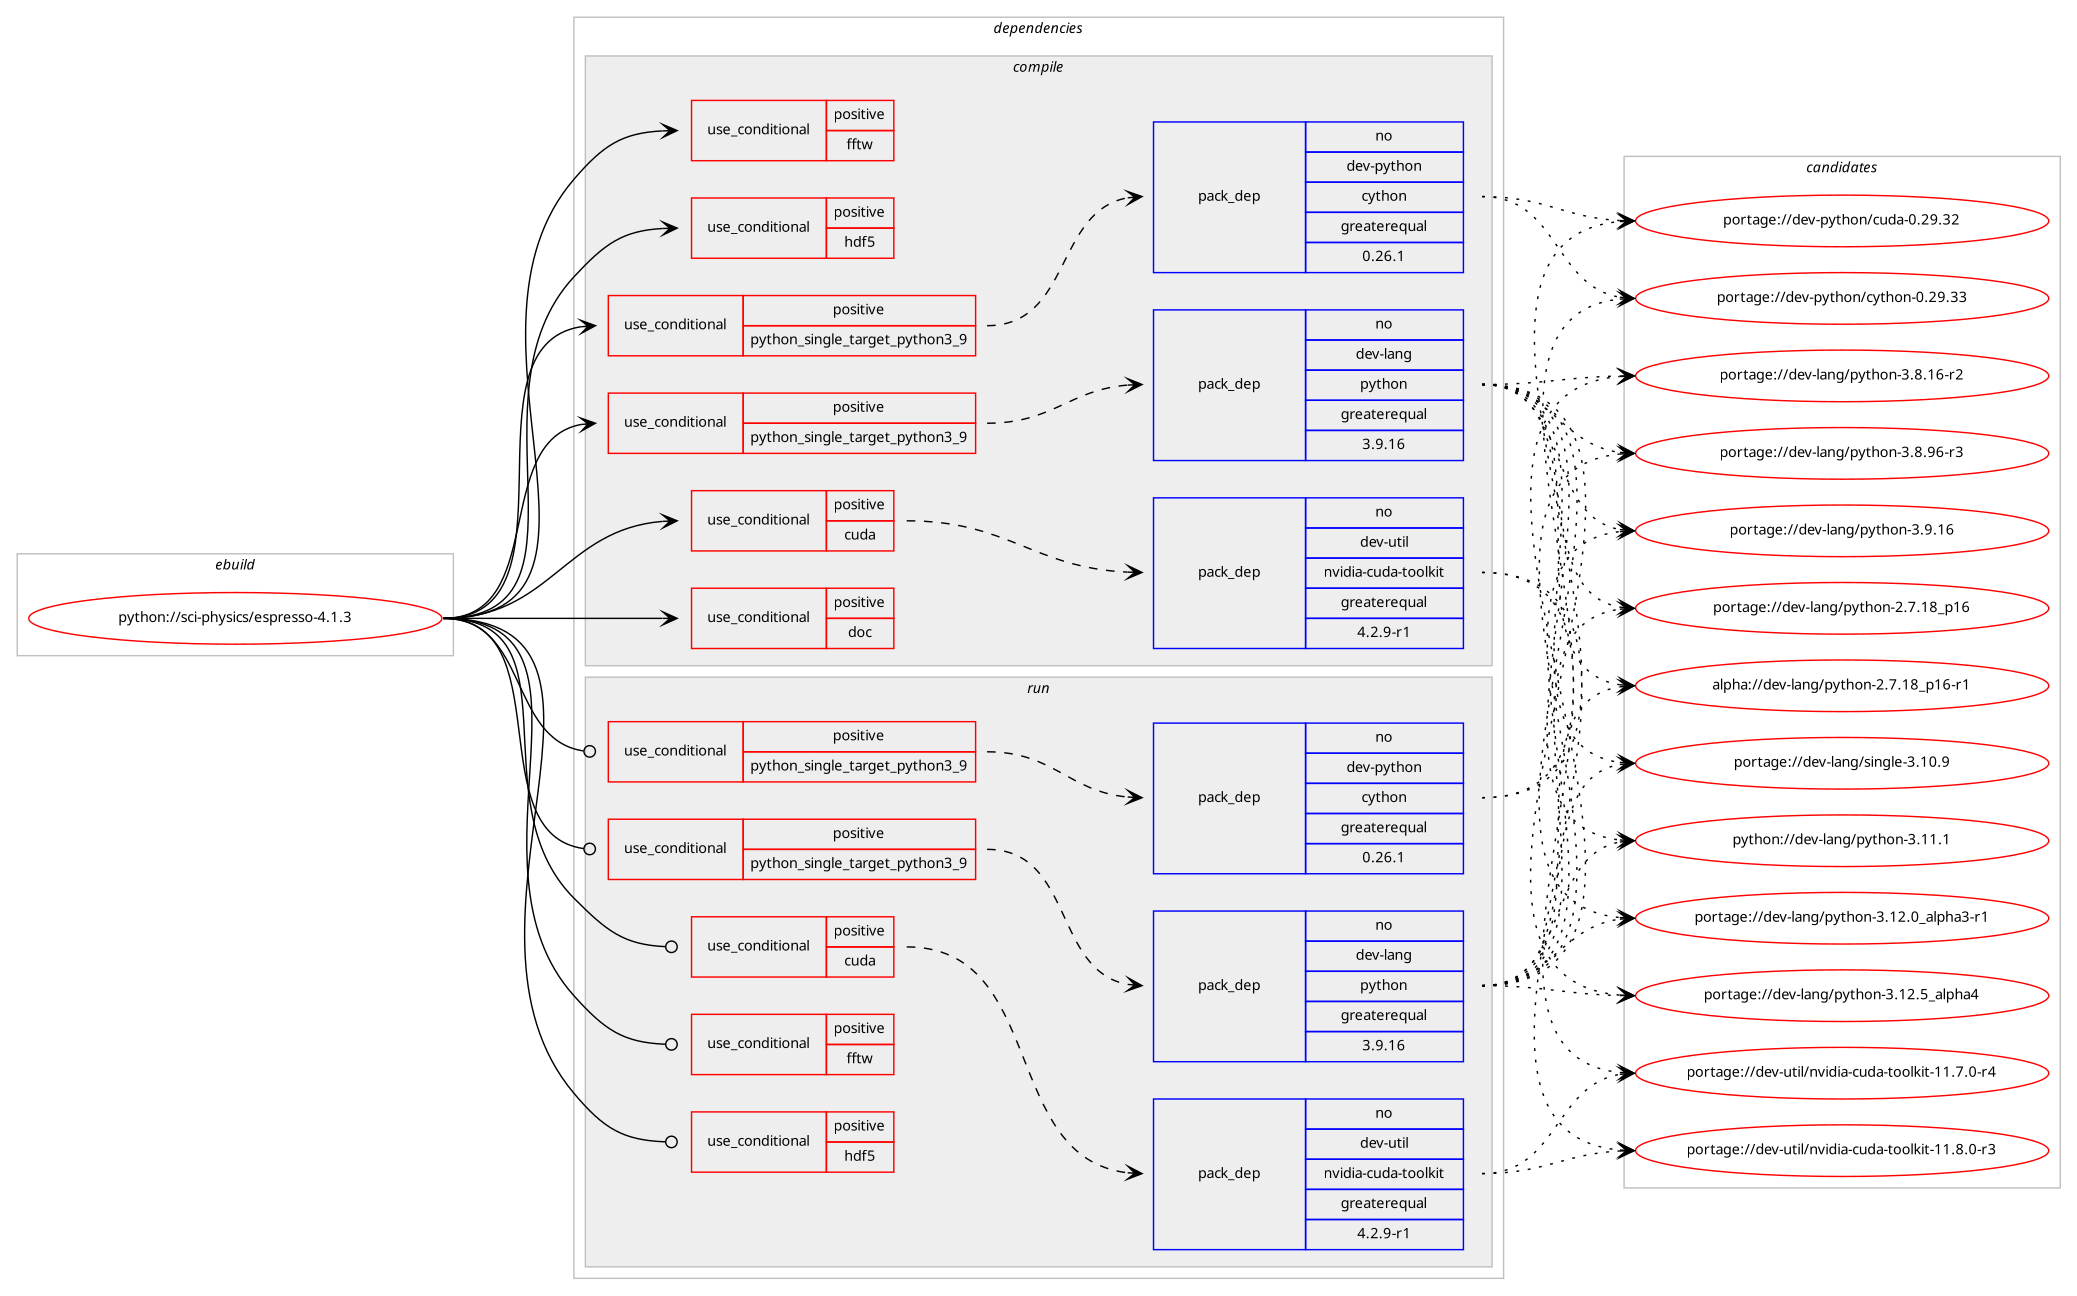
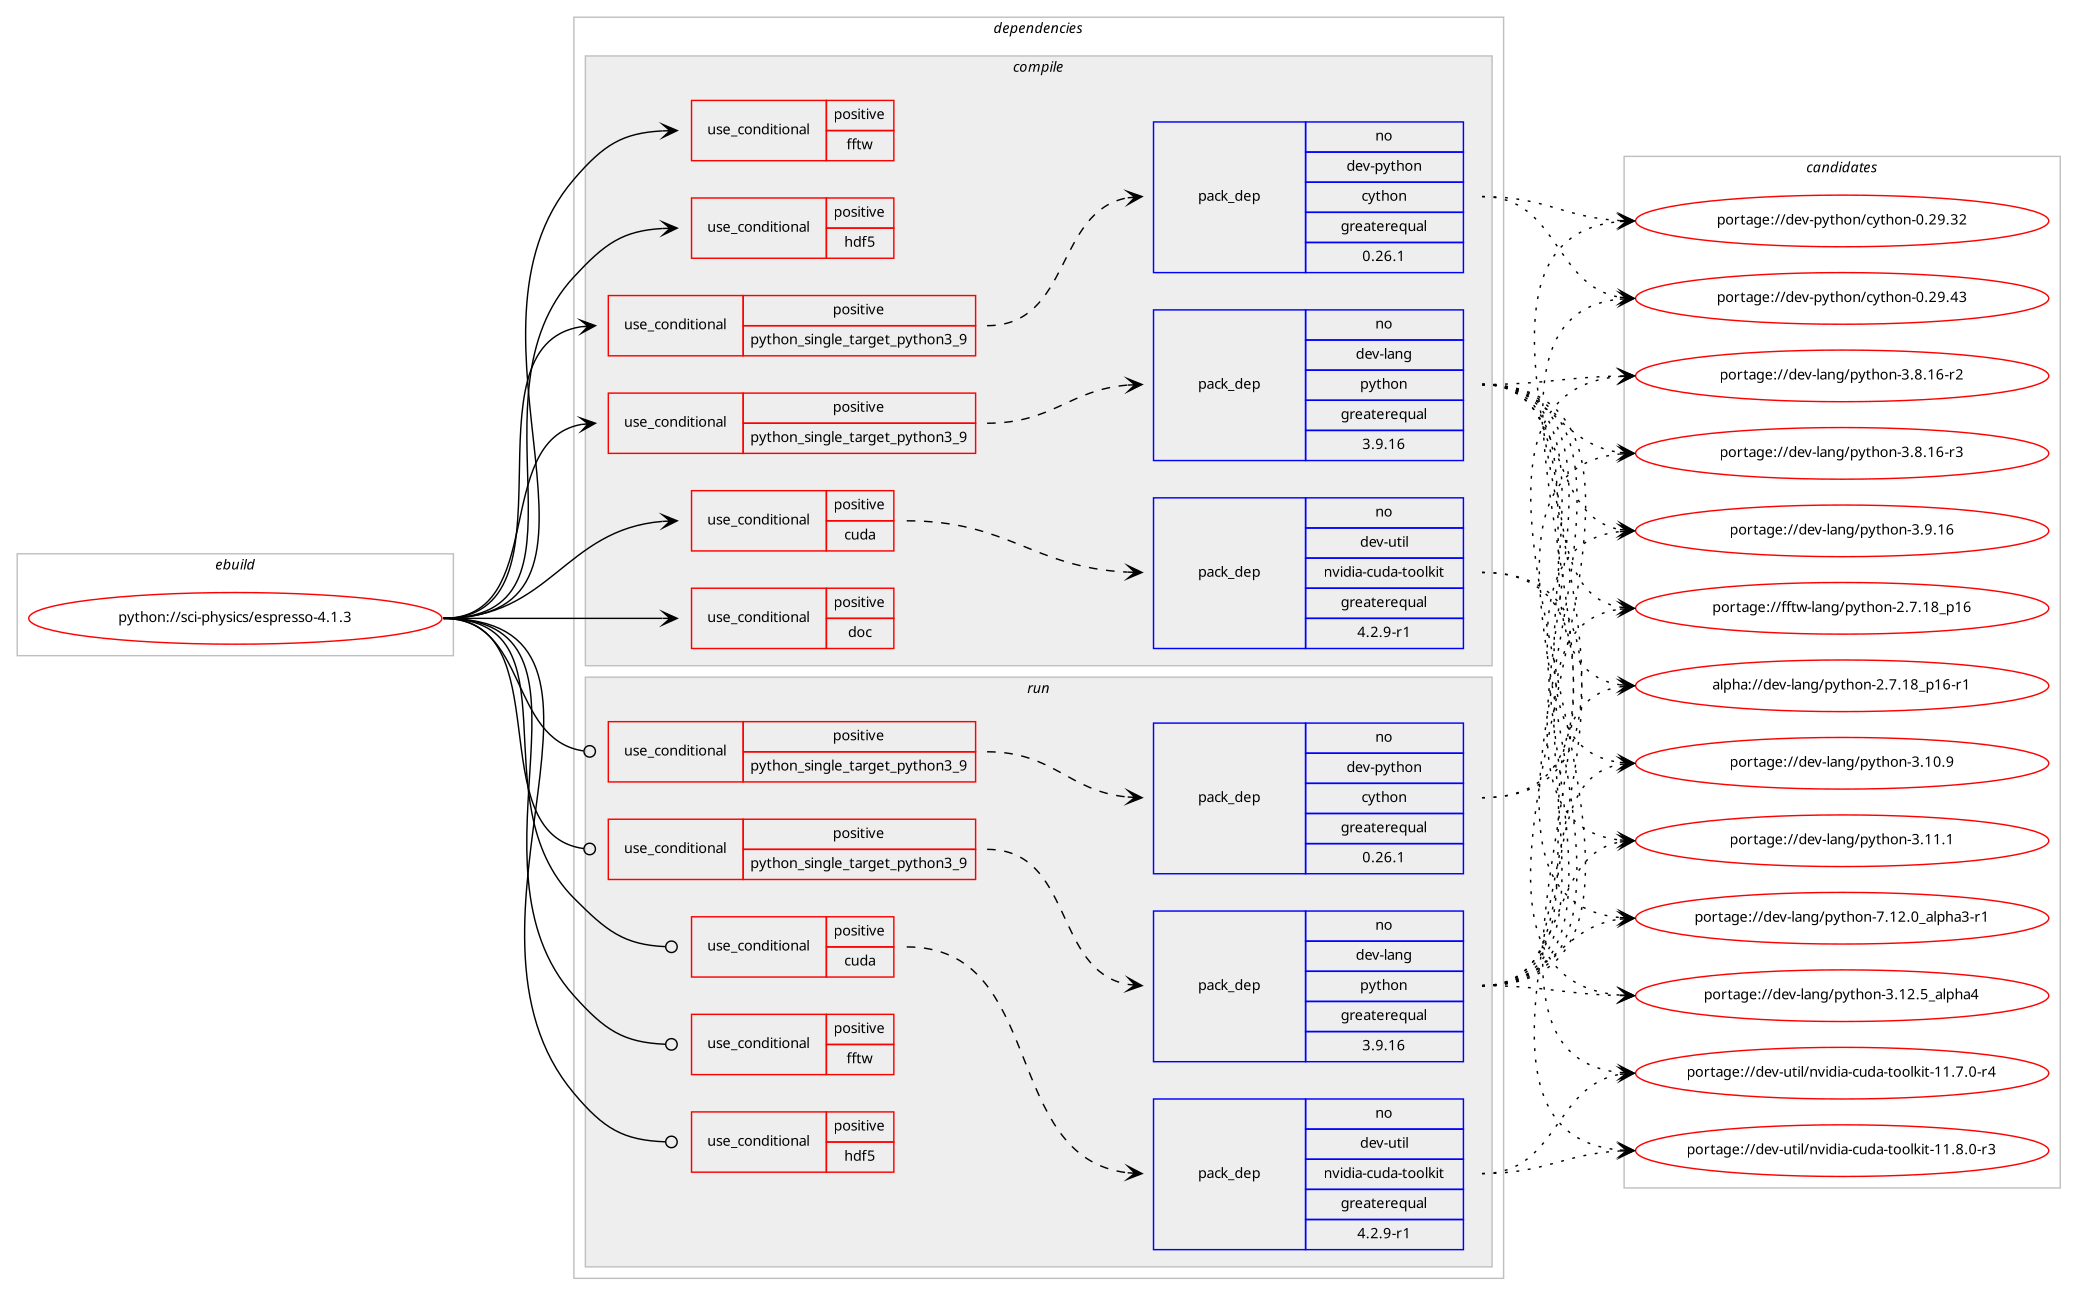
(1842, 221) -> (1842, 221)
(1842, 298) -> (1842, 298)
(1842, 453) -> (1842, 453)
(1842, 608) -> (1842, 608)
(1842, 763) -> (1842, 763)
(1842, 841) -> (1842, 841)
(1842, 918) -> (1842, 918)
